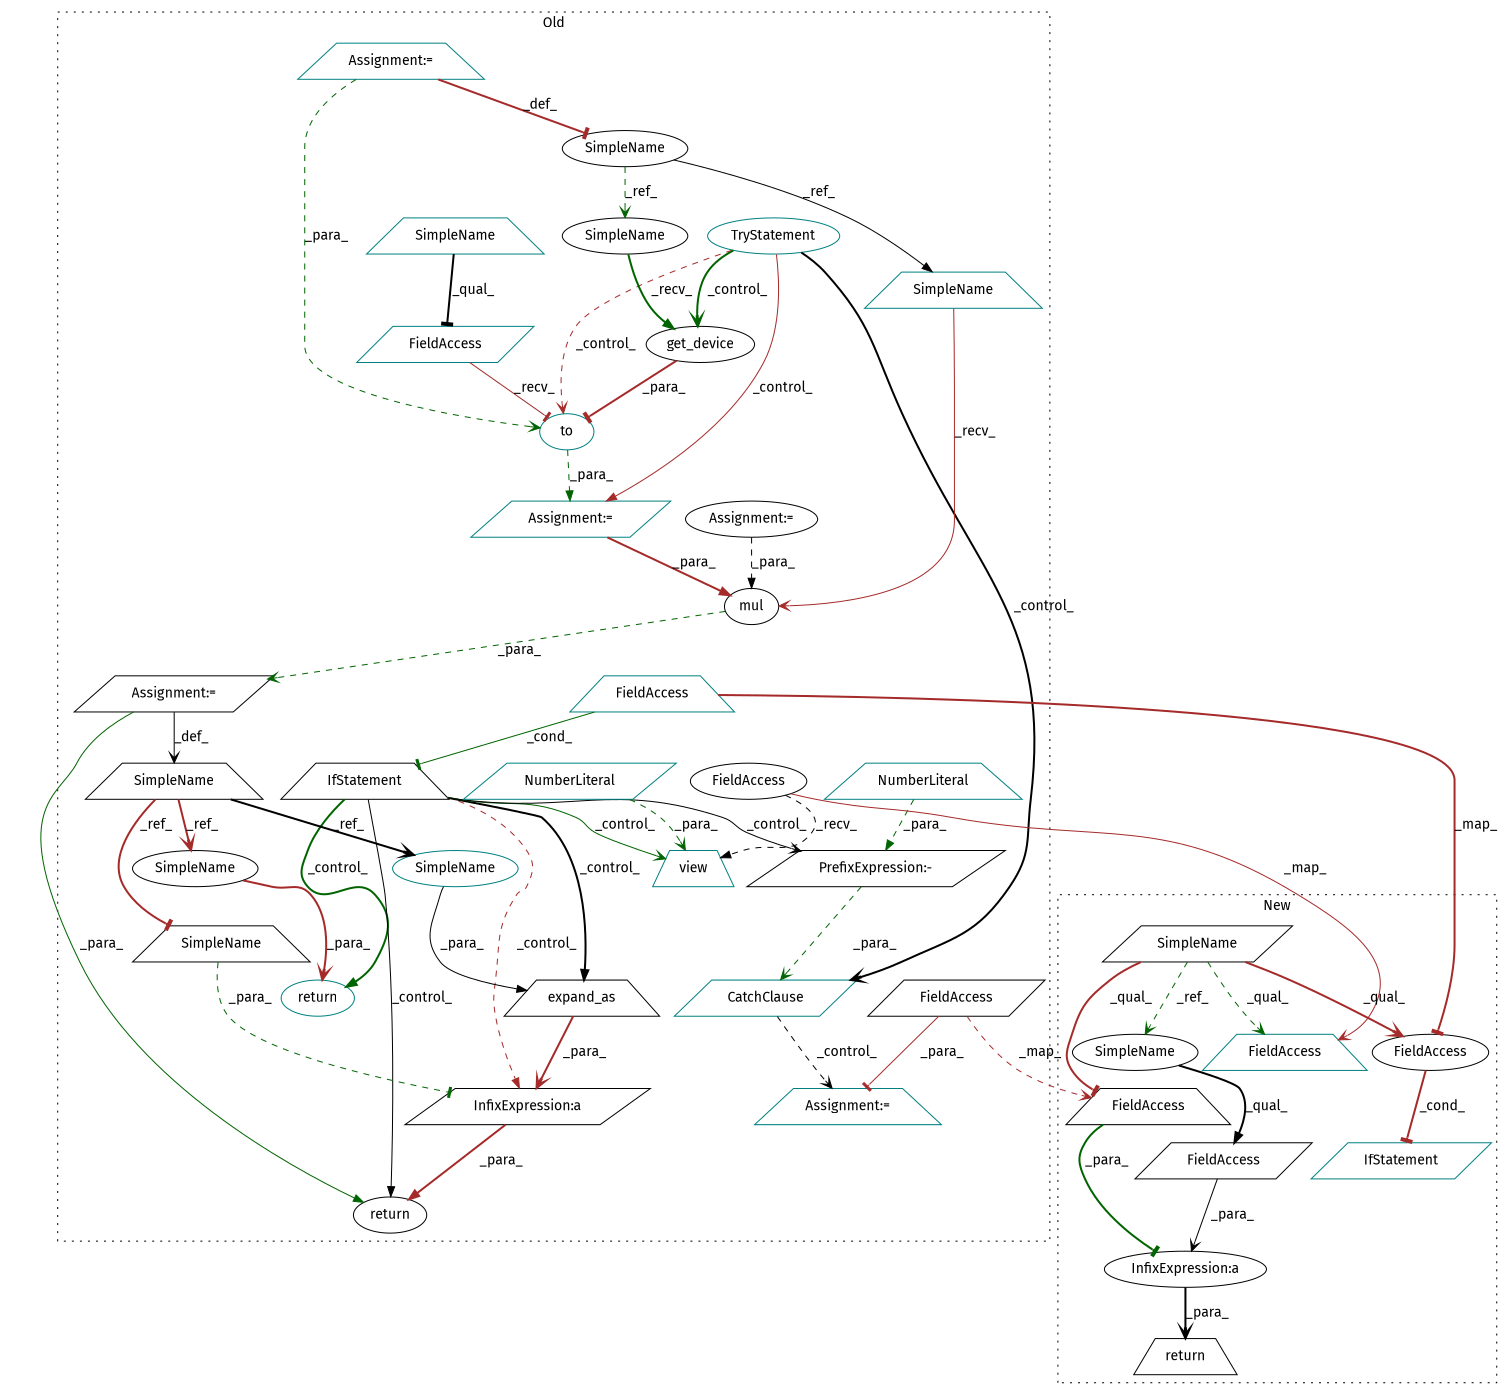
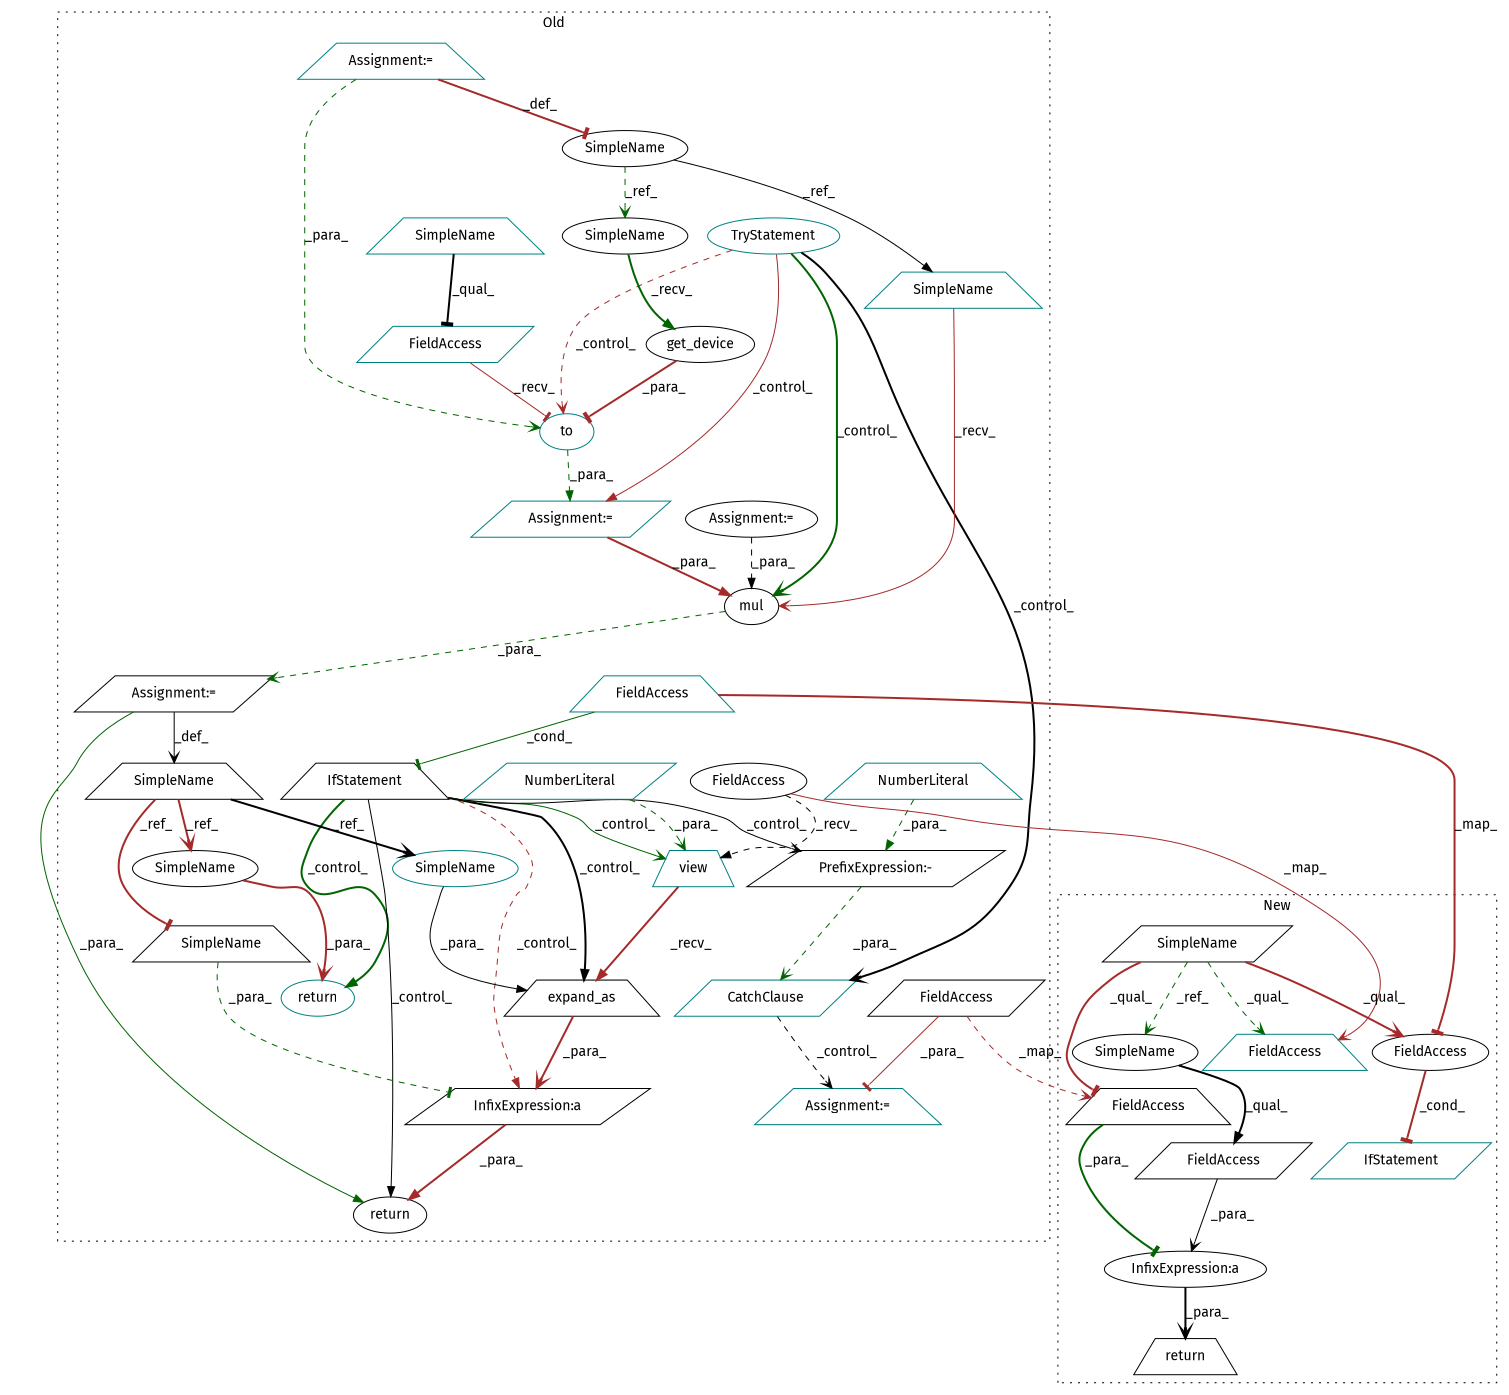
(704, 277) -> (837, 427)
none -> (641, 929)
